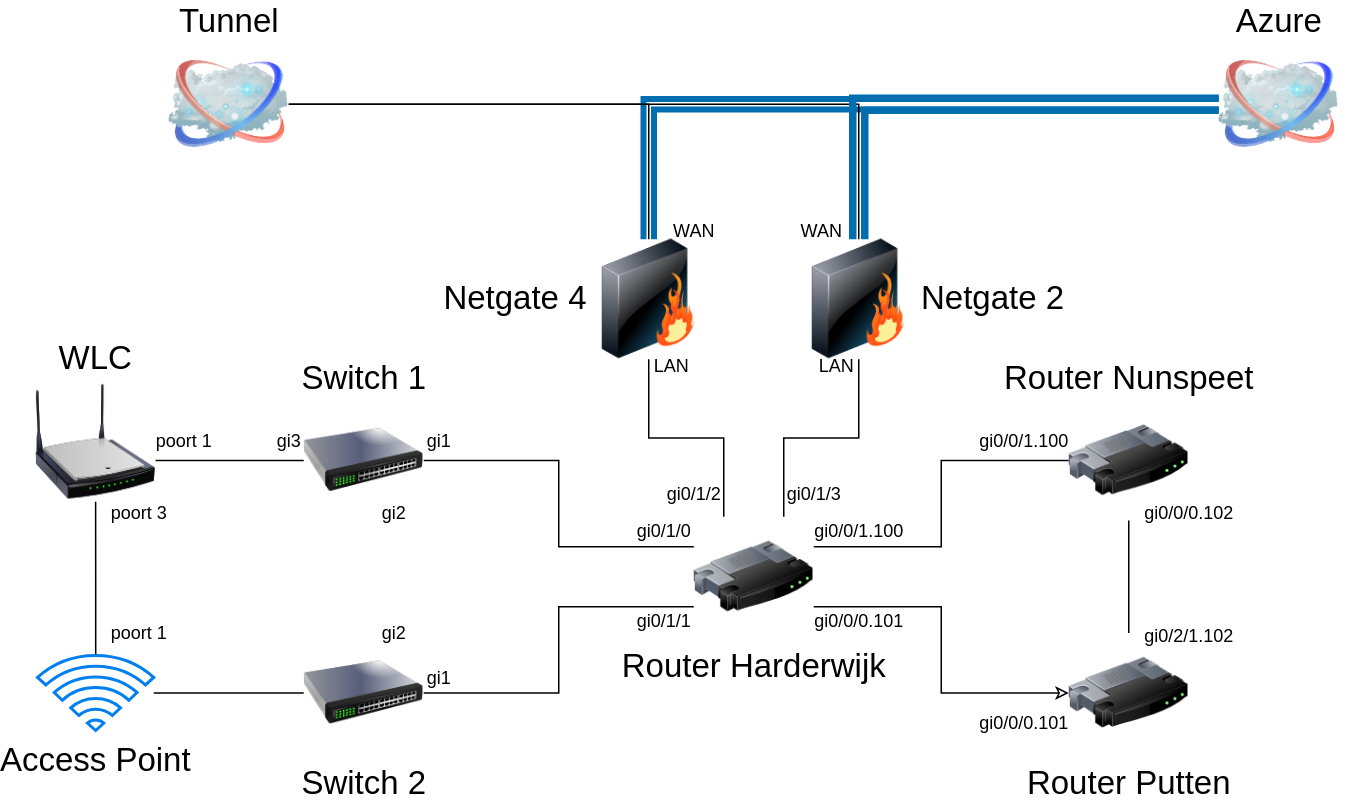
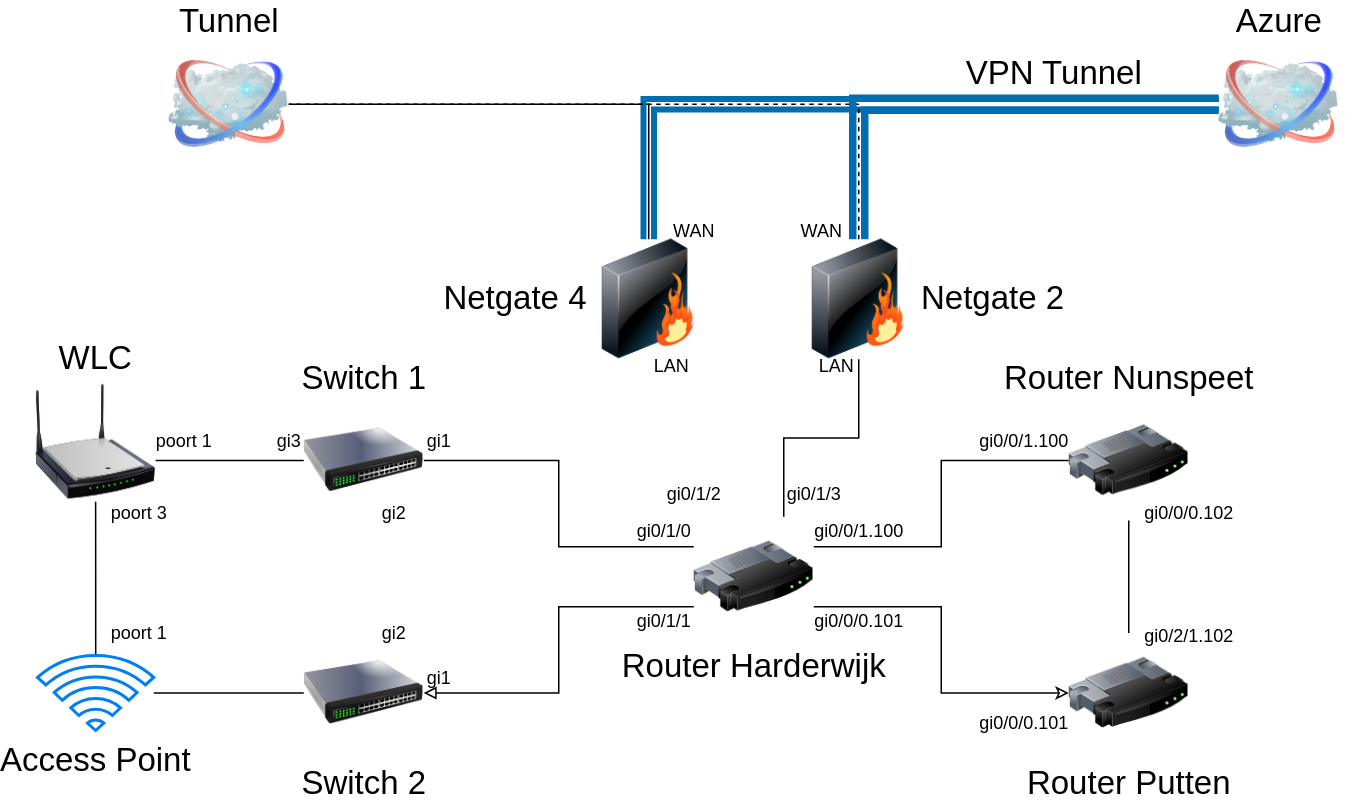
none -> (1054, 74)
(749, 104) -> (749, 104)
(687, 438) -> none
(432, 693) -> (437, 693)
